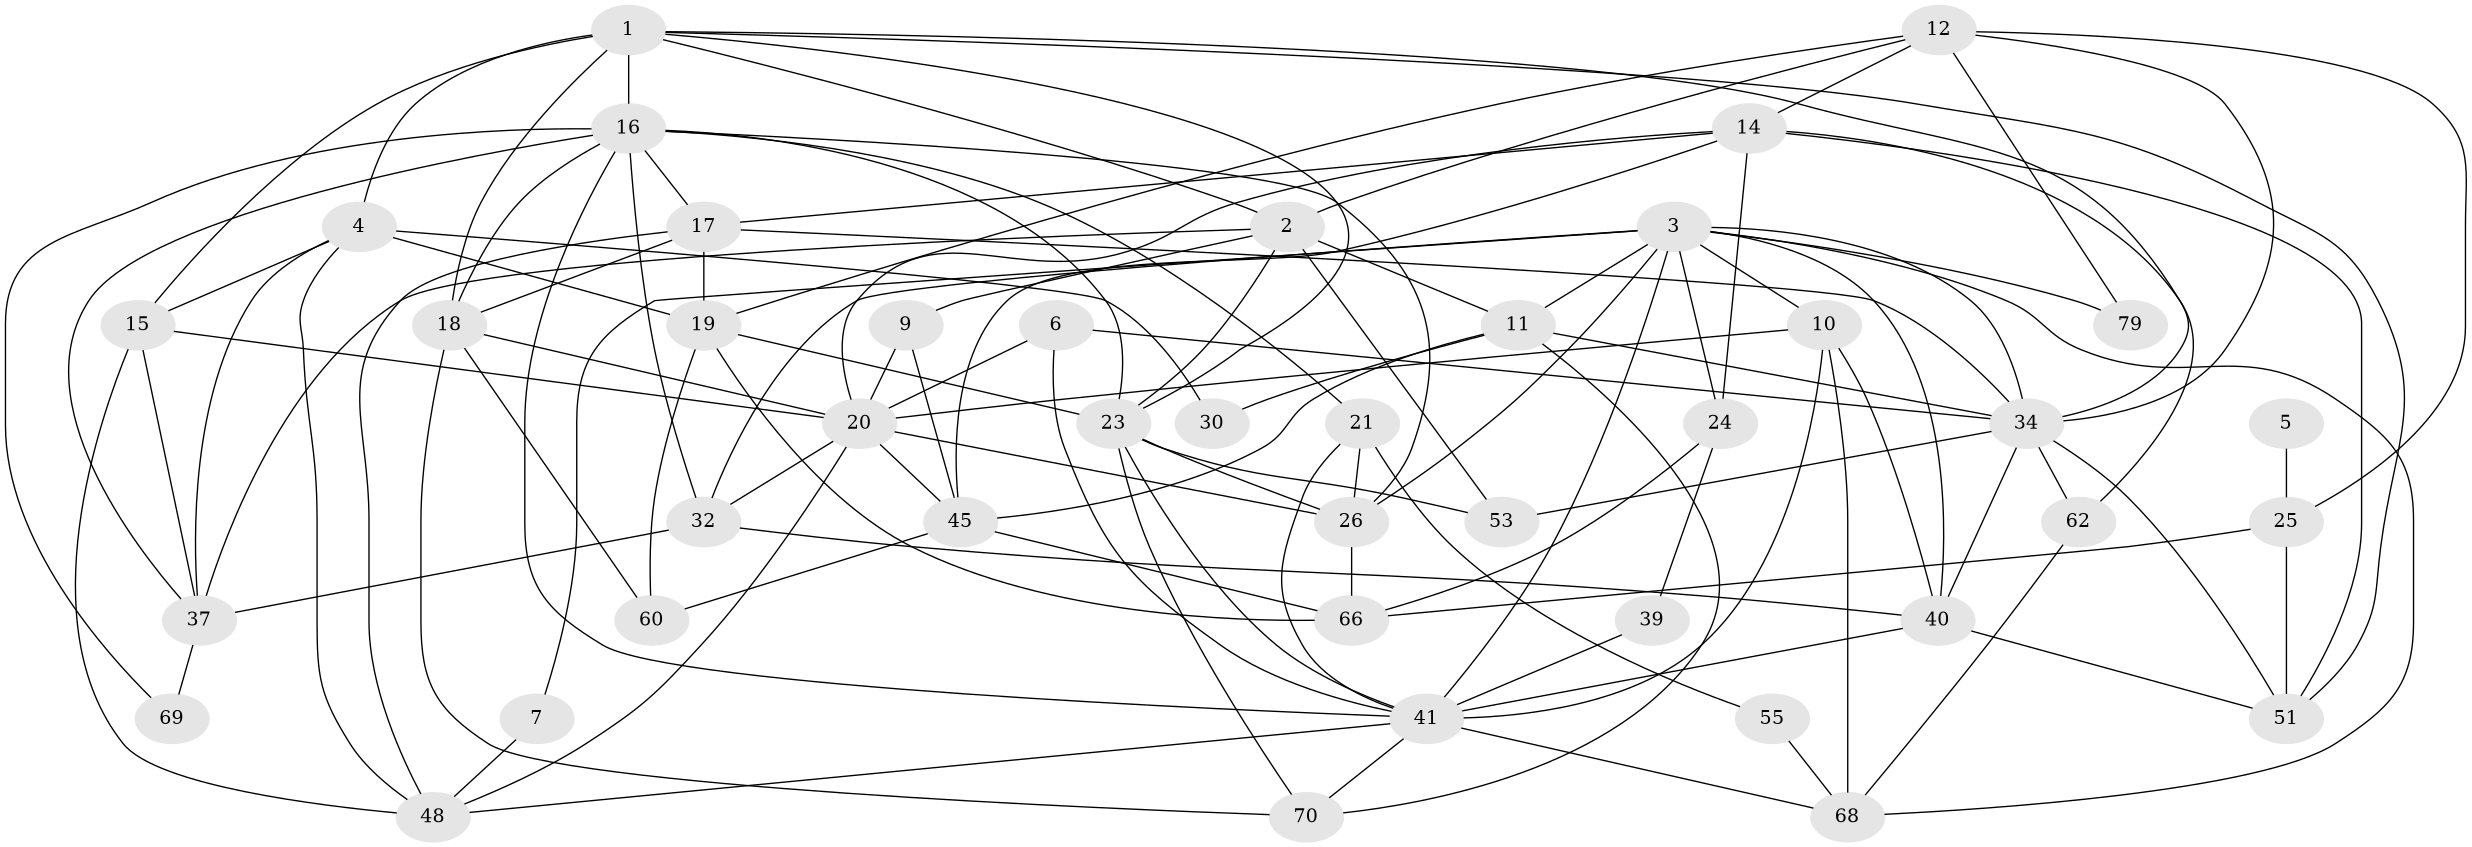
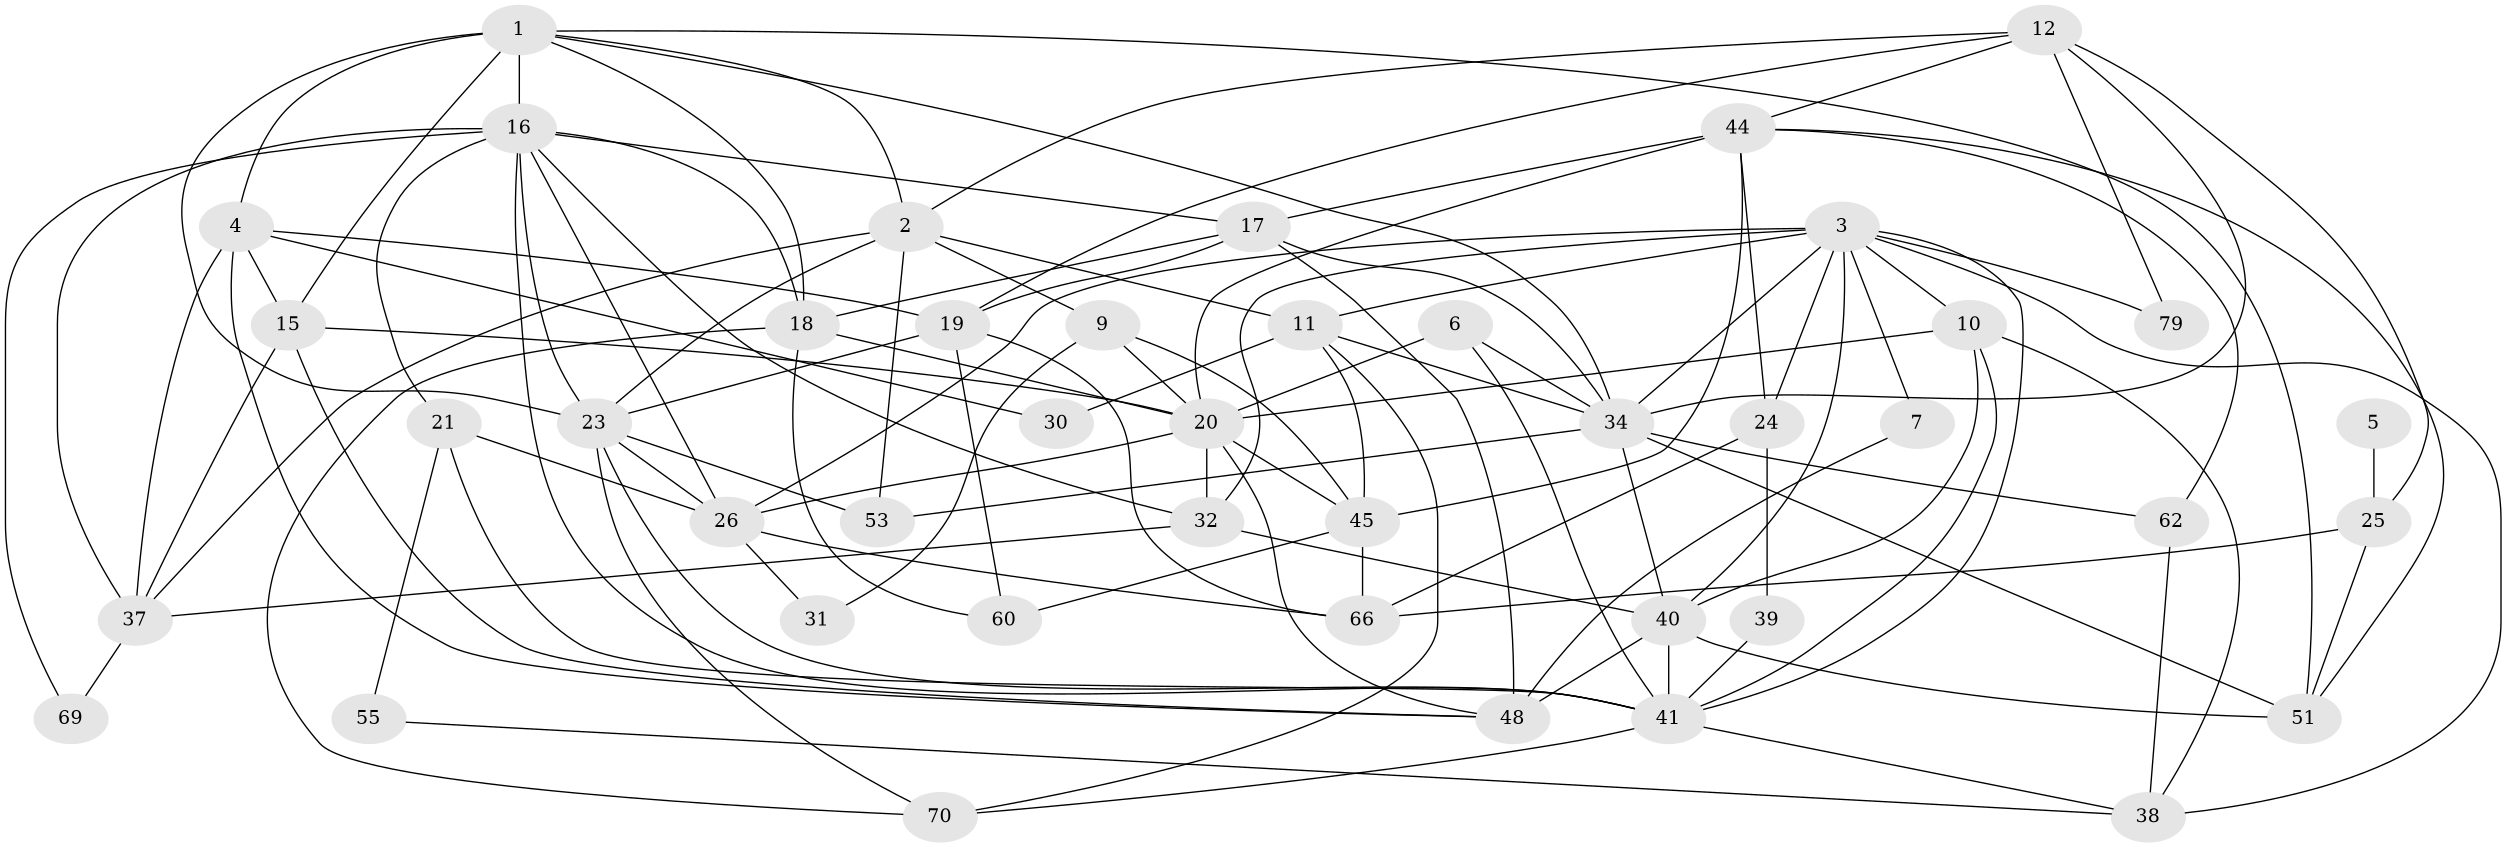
(1749, 128) -> (1738, 128)
none -> (817, 620)
(930, 768) -> (1591, 670)
(1848, 817) -> (2148, 817)
